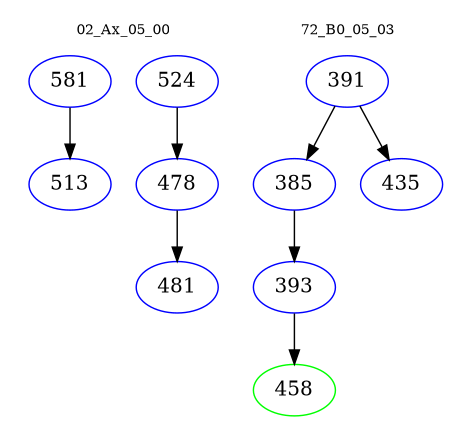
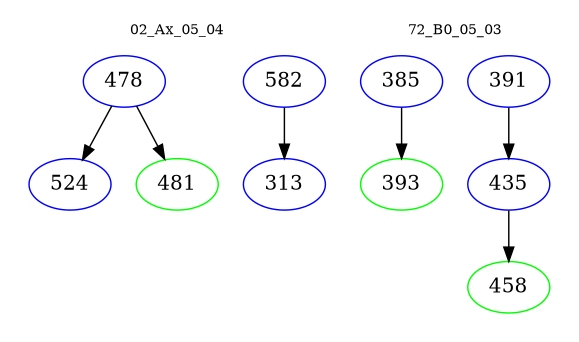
(124, 31) -> (177, 31)
(70, 81) -> (284, 81)
(177, 126) -> (101, 127)
(324, 126) -> none
(70, 184) -> (284, 184)
(177, 287) -> (177, 184)
(294, 287) -> (402, 184)
(294, 332) -> (509, 229)
